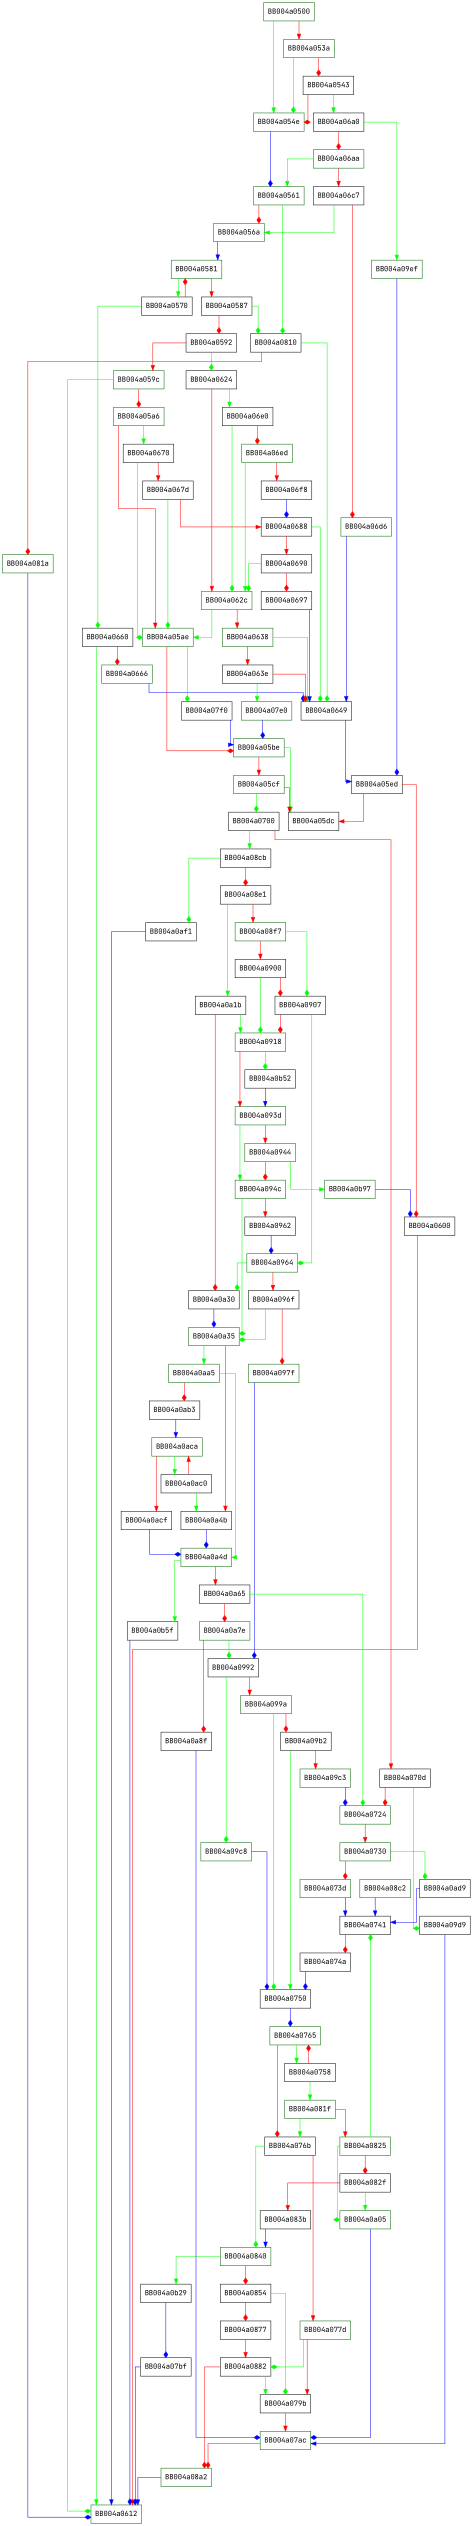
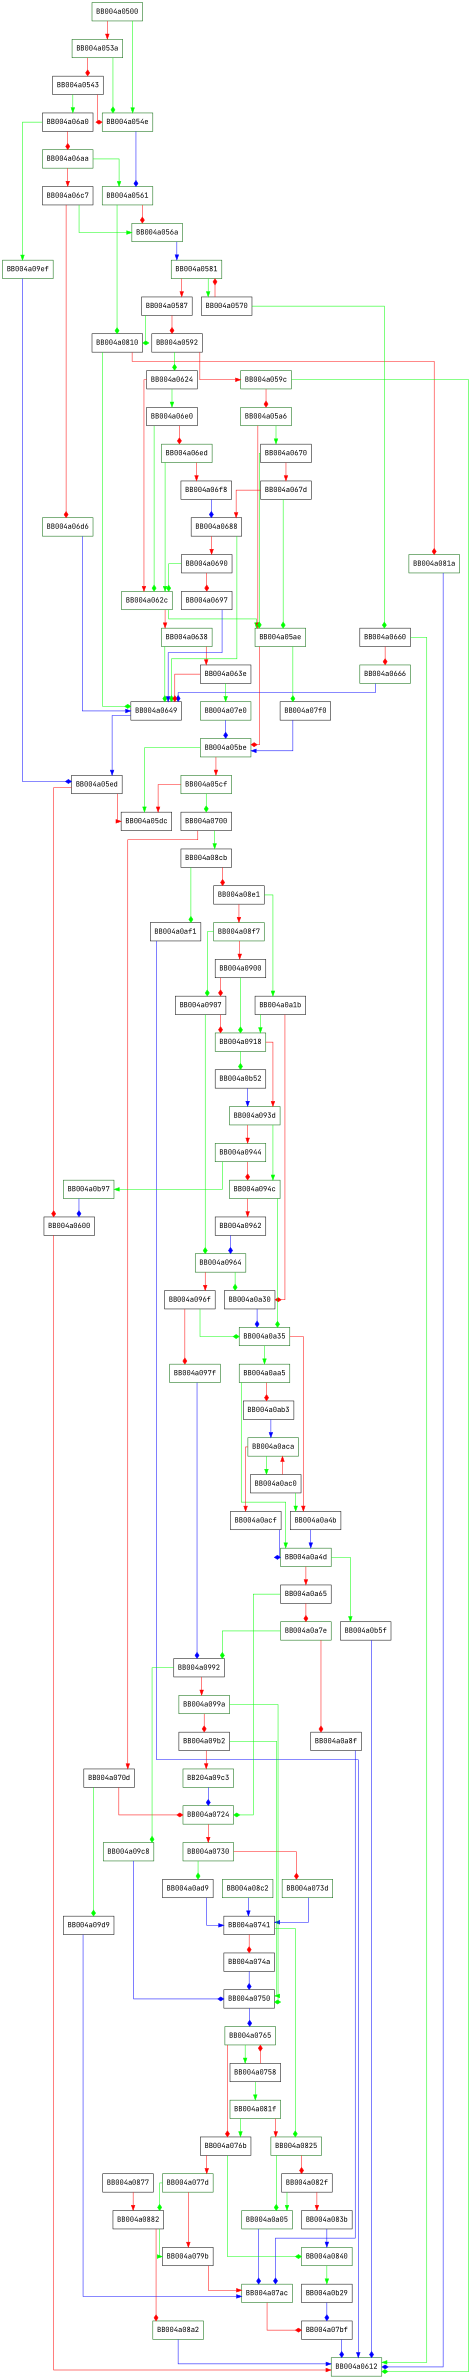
(206, 1536) -> (311, 1536)
(325, 1778) -> (208, 1778)
(371, 2039) -> (295, 2019)
(246, 2293) -> none
(225, 2444) -> (267, 2330)
